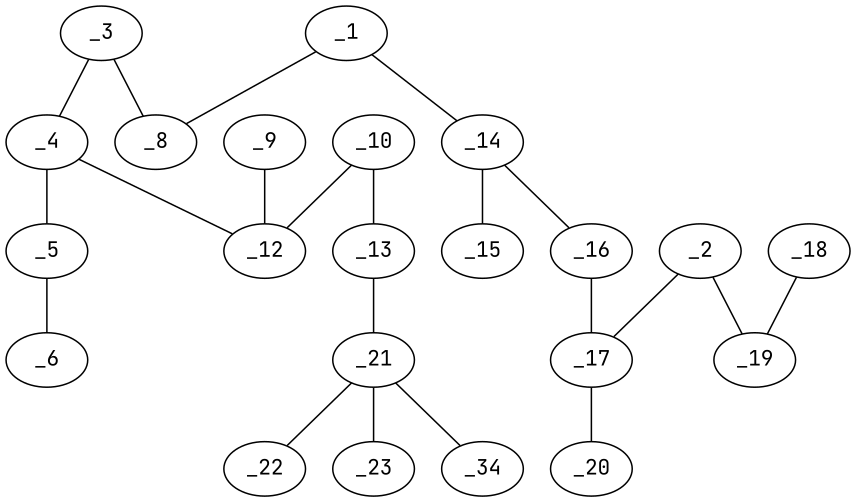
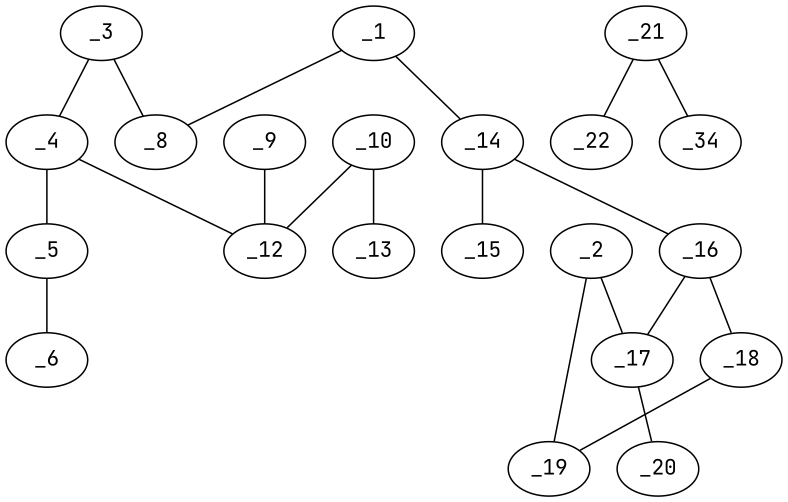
none -> (721, 305)
(374, 306) -> none
(374, 469) -> none
